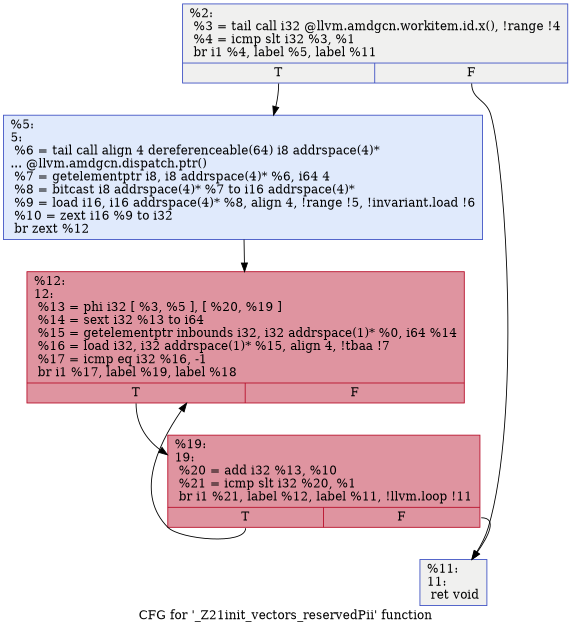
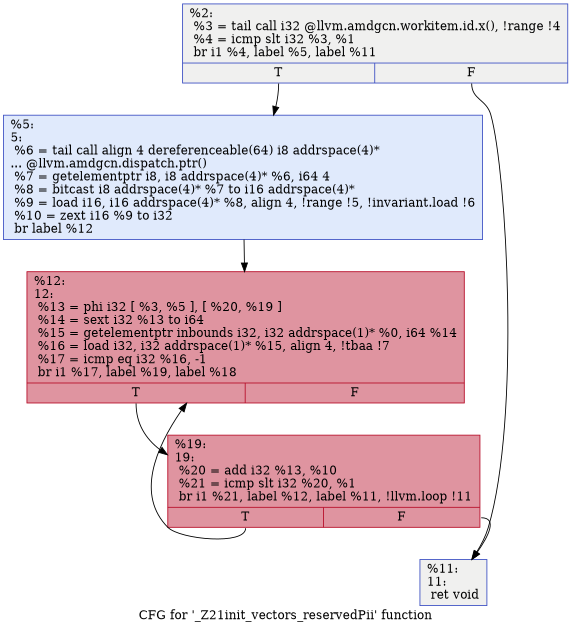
(50, 229) -> (52, 229)
